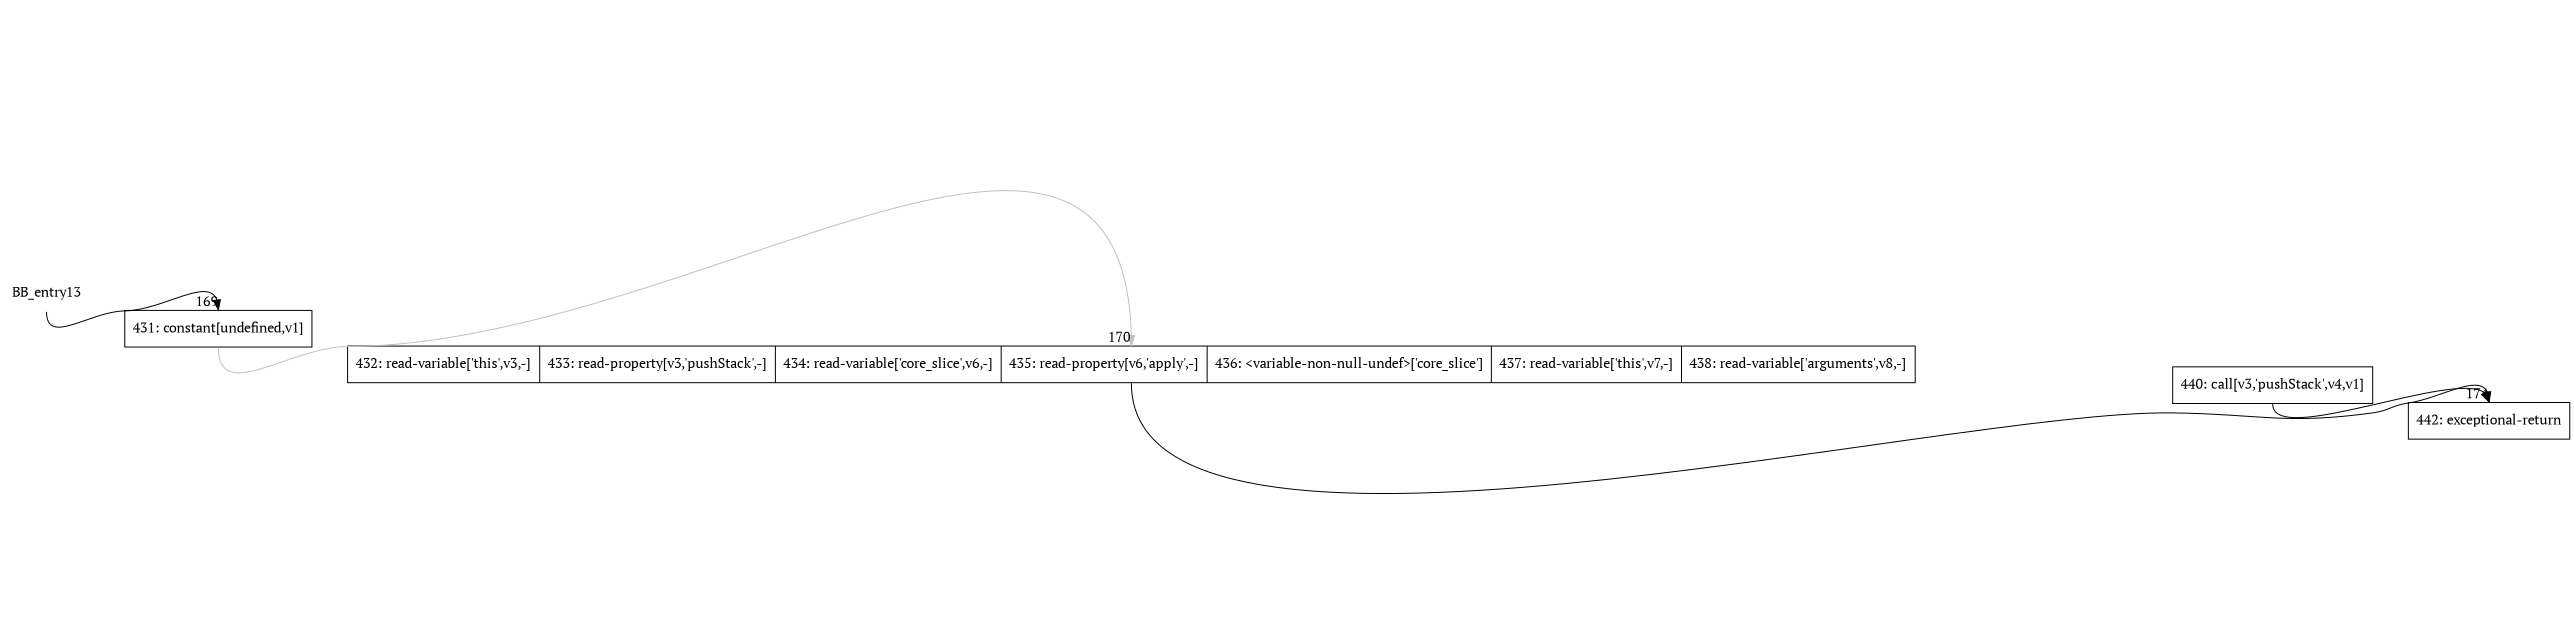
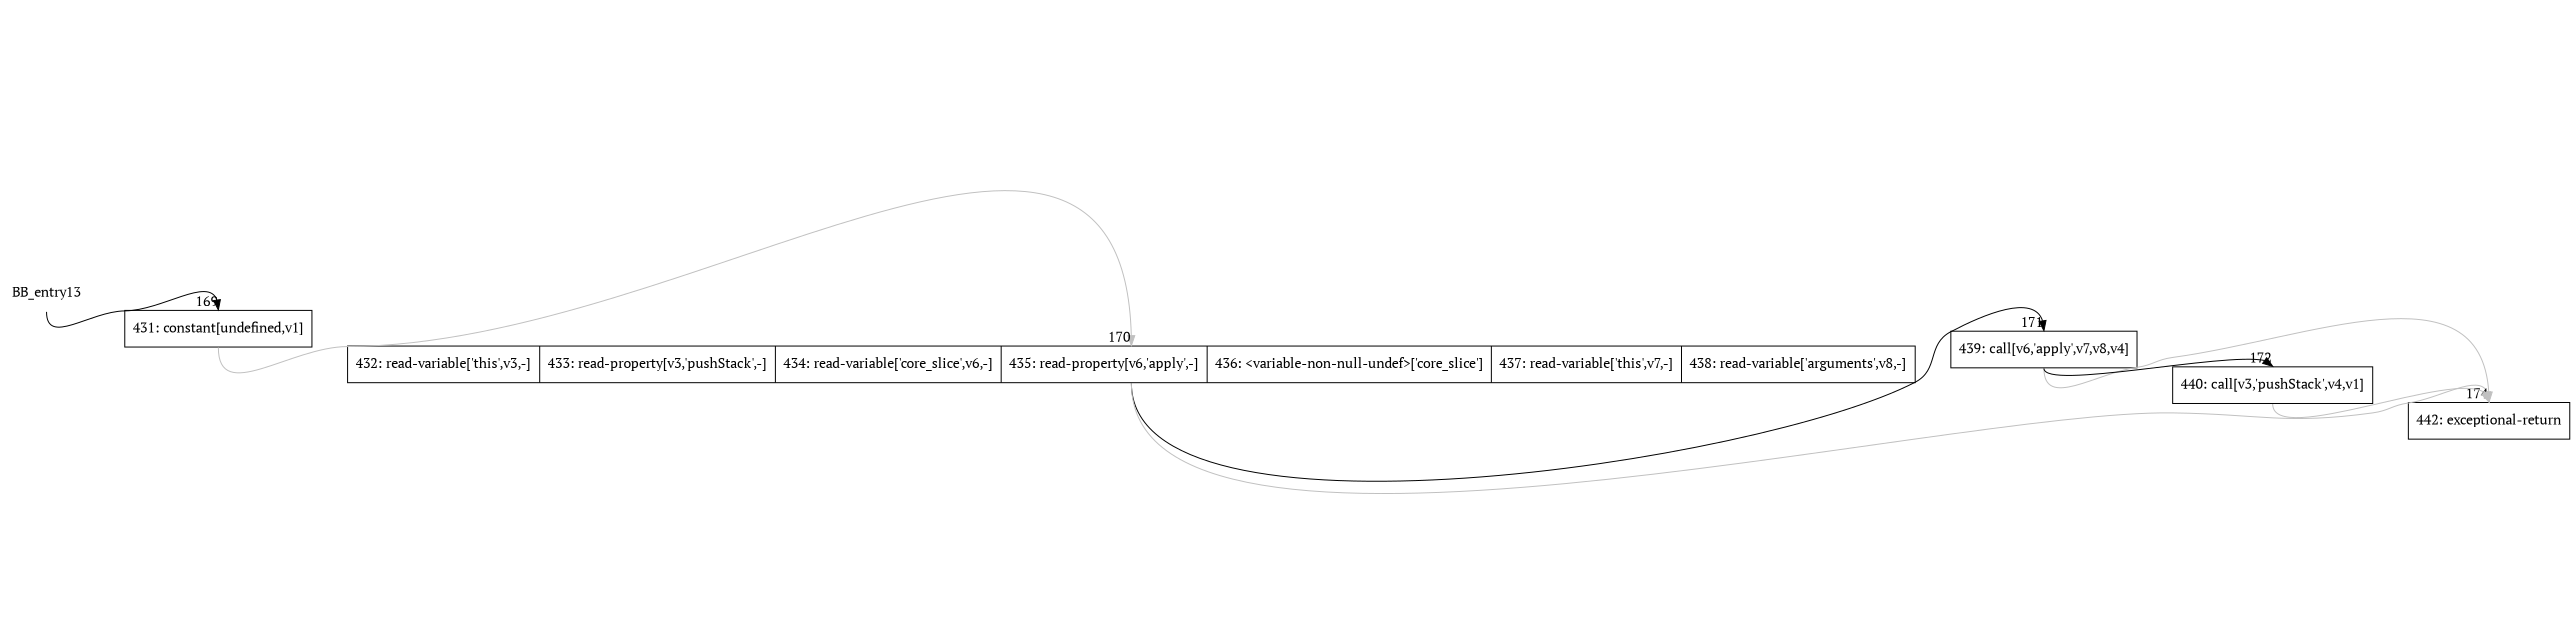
none -> (2044, 350)
(2376, 404) -> (2376, 404)
(1790, 456) -> (1790, 456)
